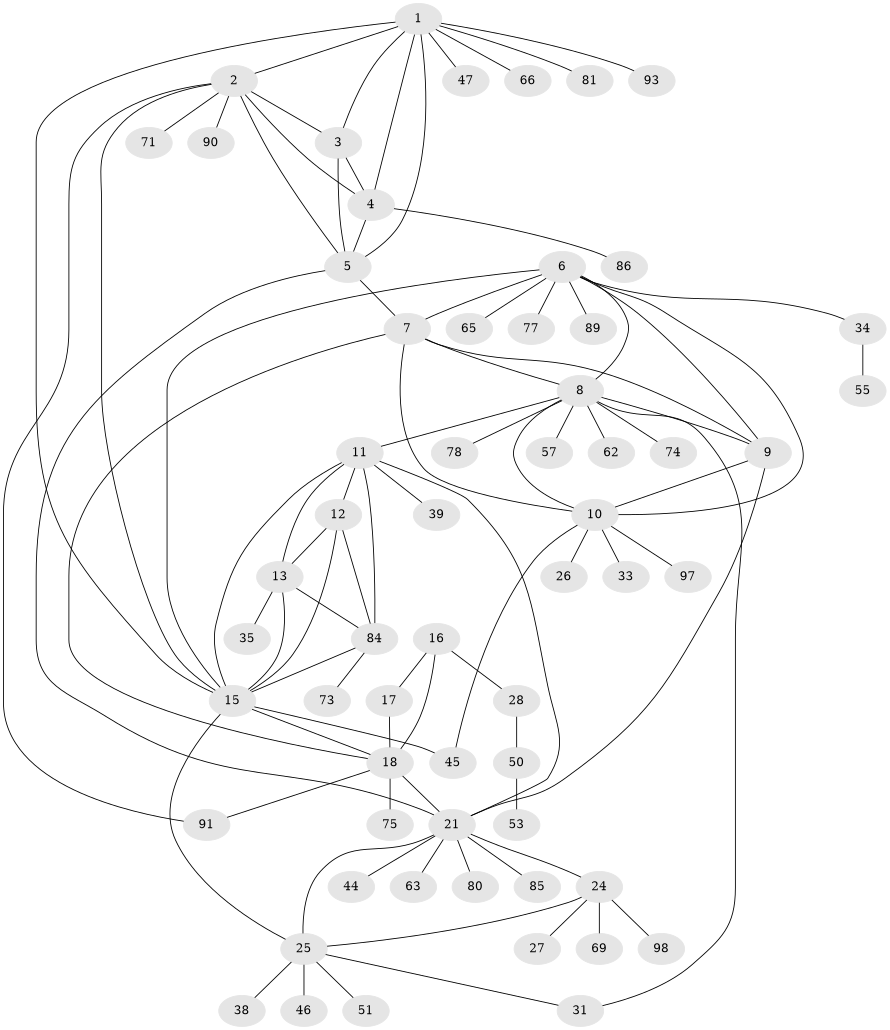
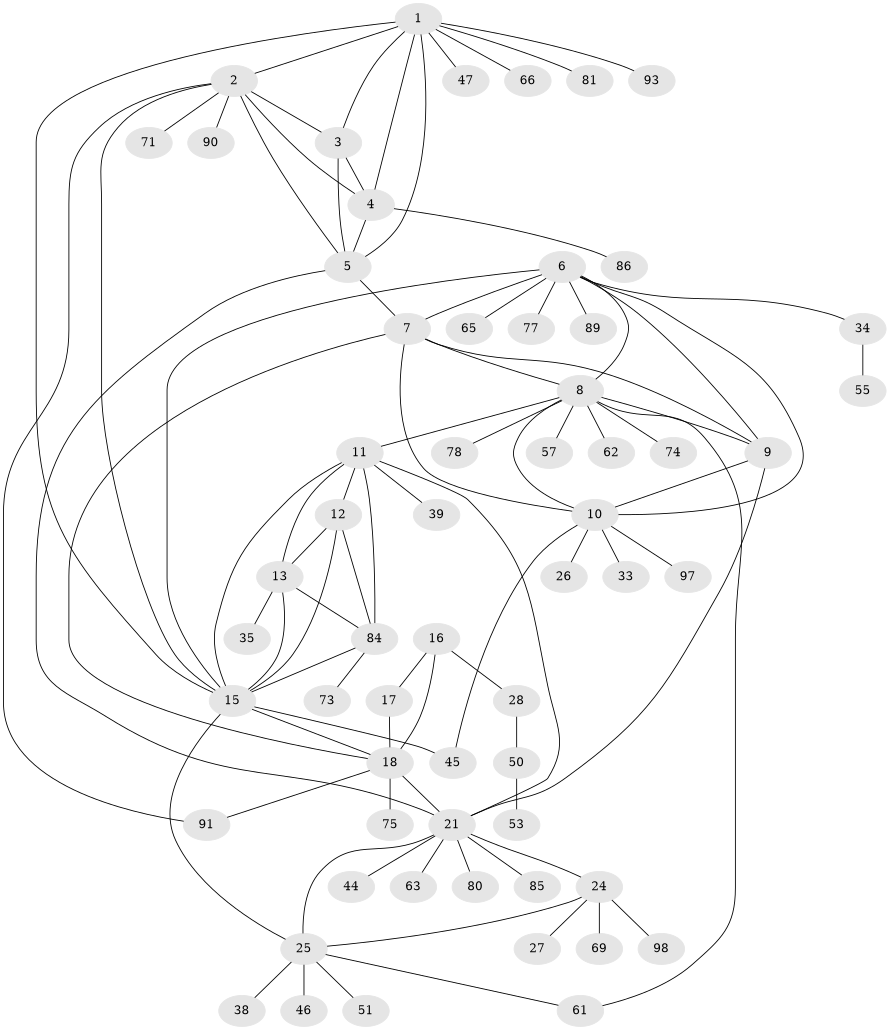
(580, 1011) -> (580, 1011)
